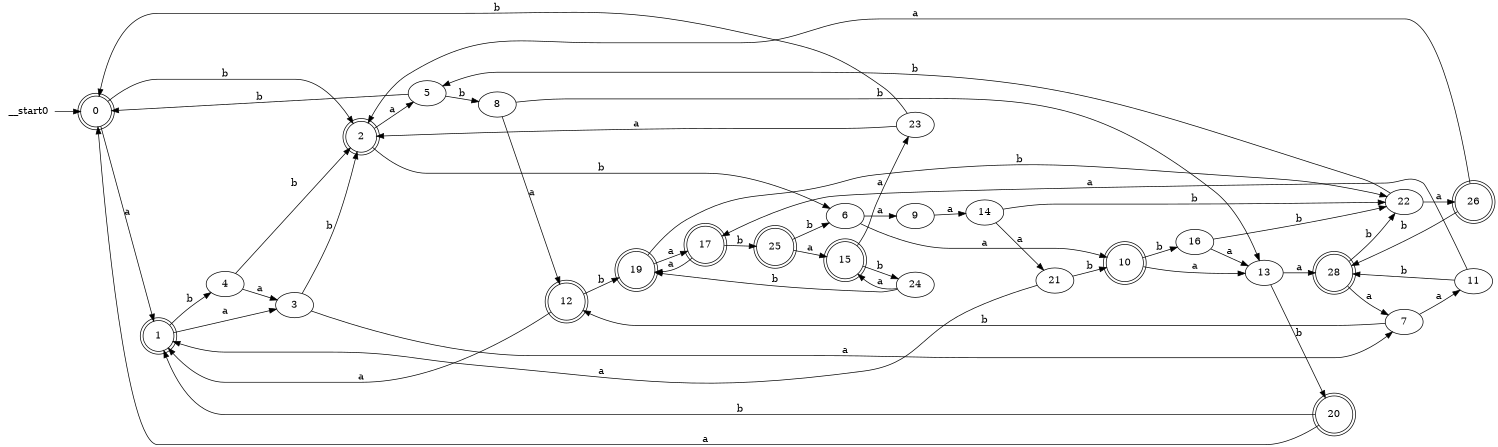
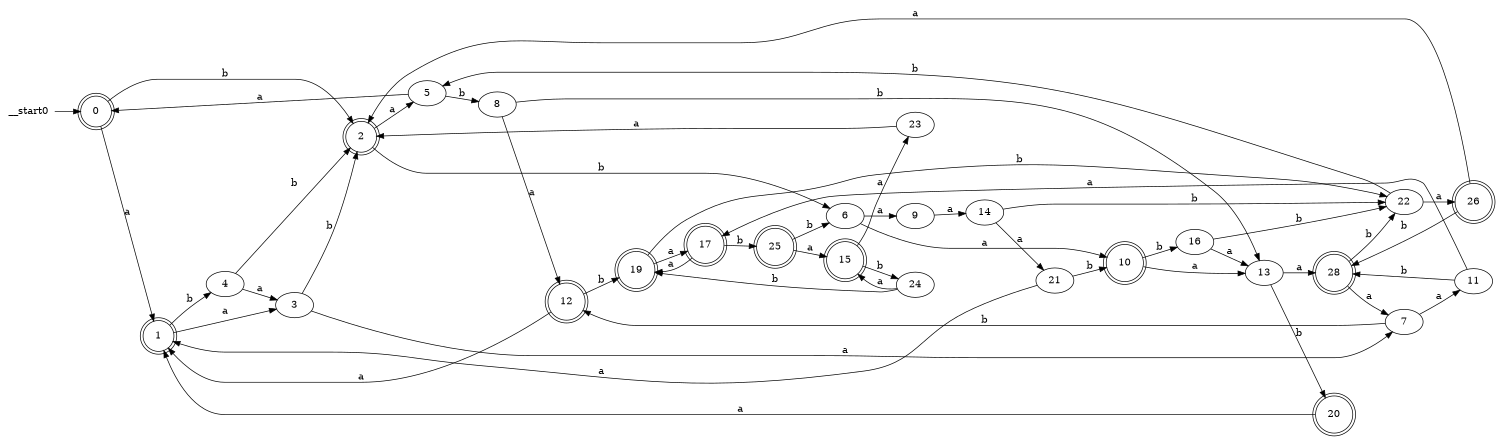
(494, 13) -> none
(260, 97) -> (260, 97)
(740, 409) -> (740, 409)
(580, 445) -> none
